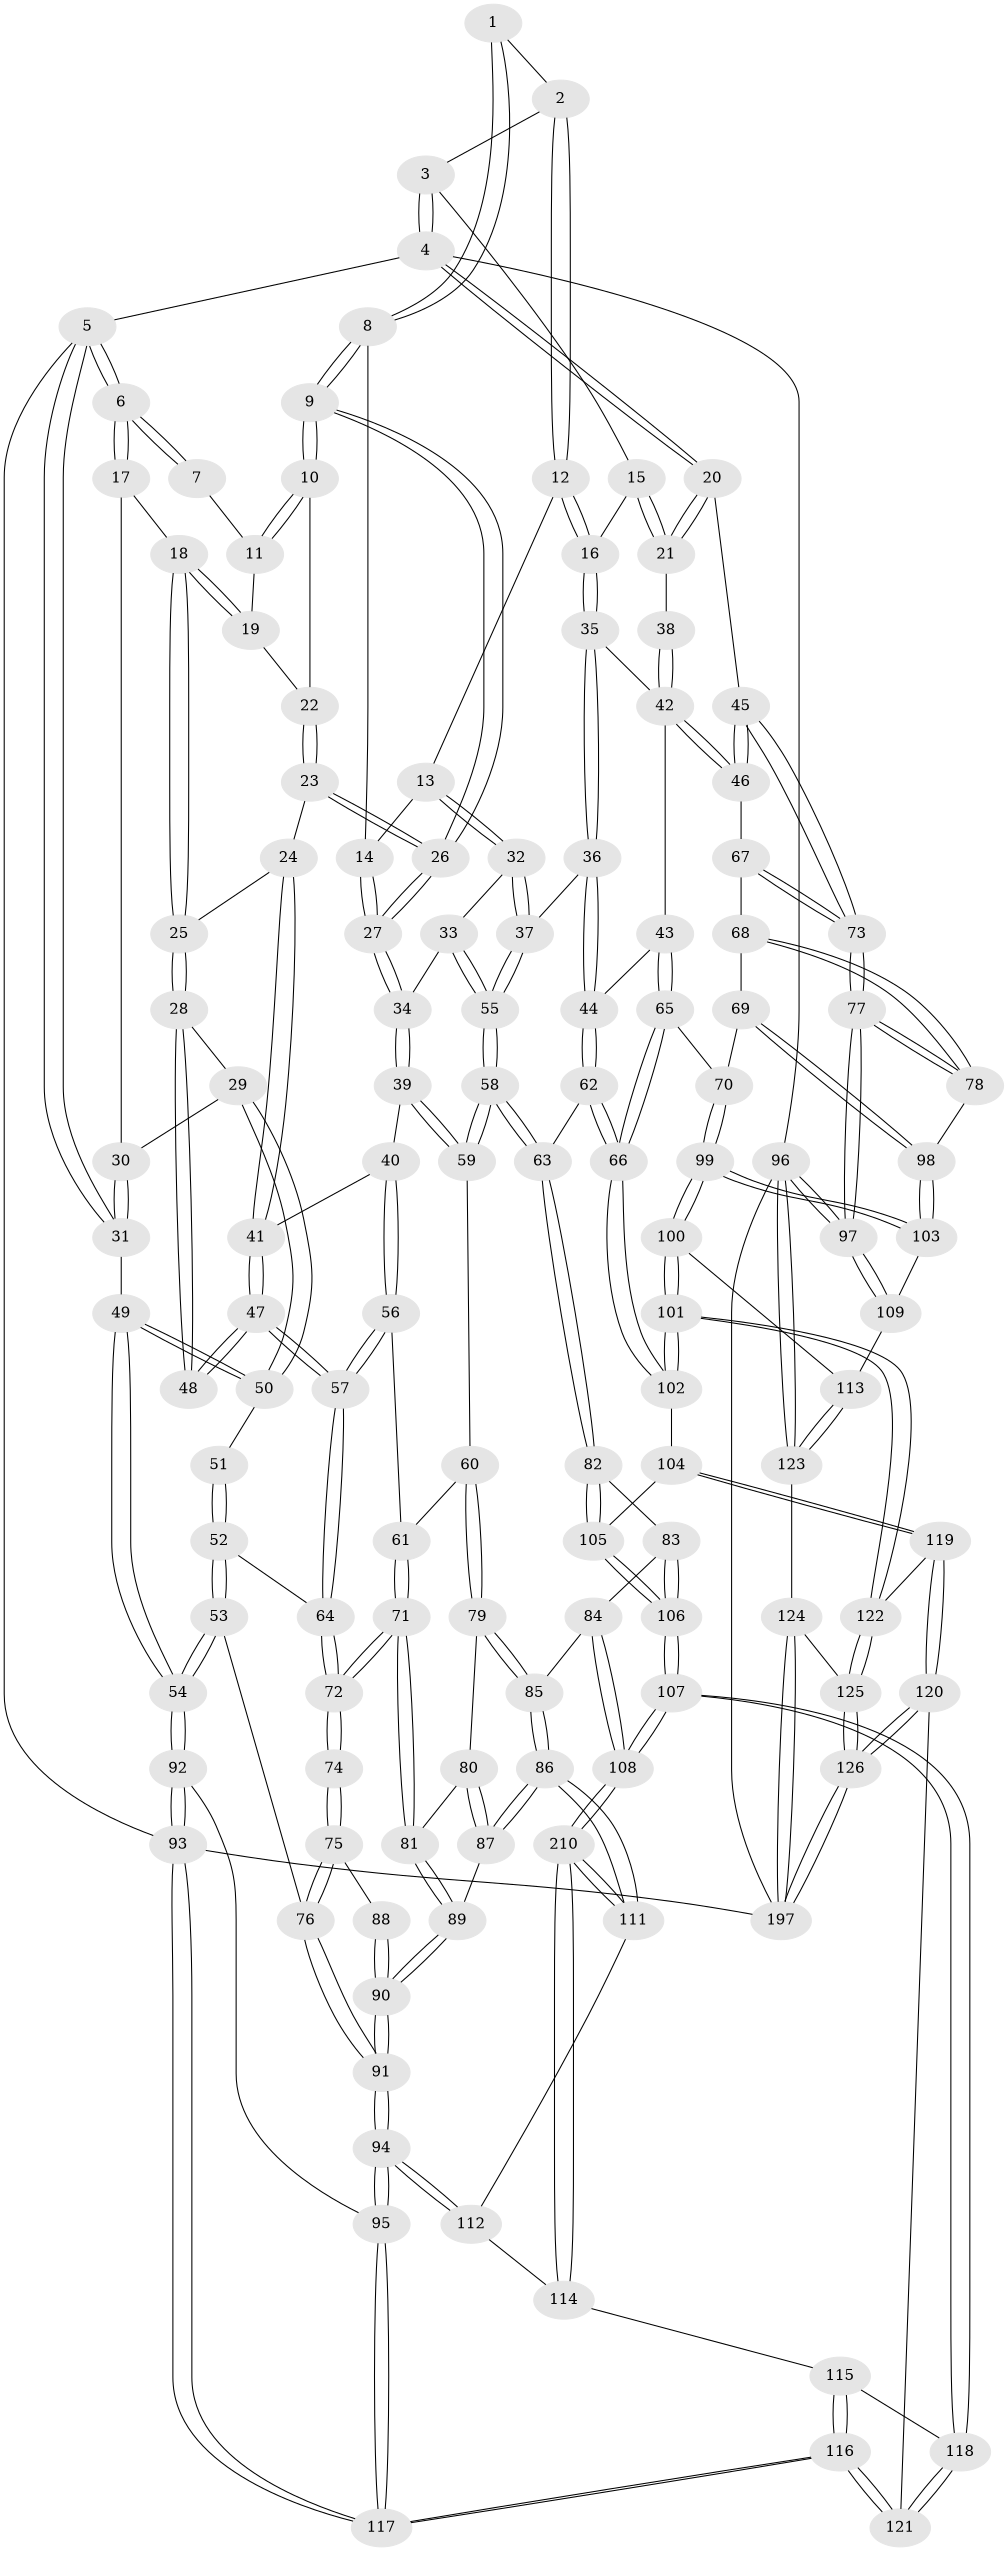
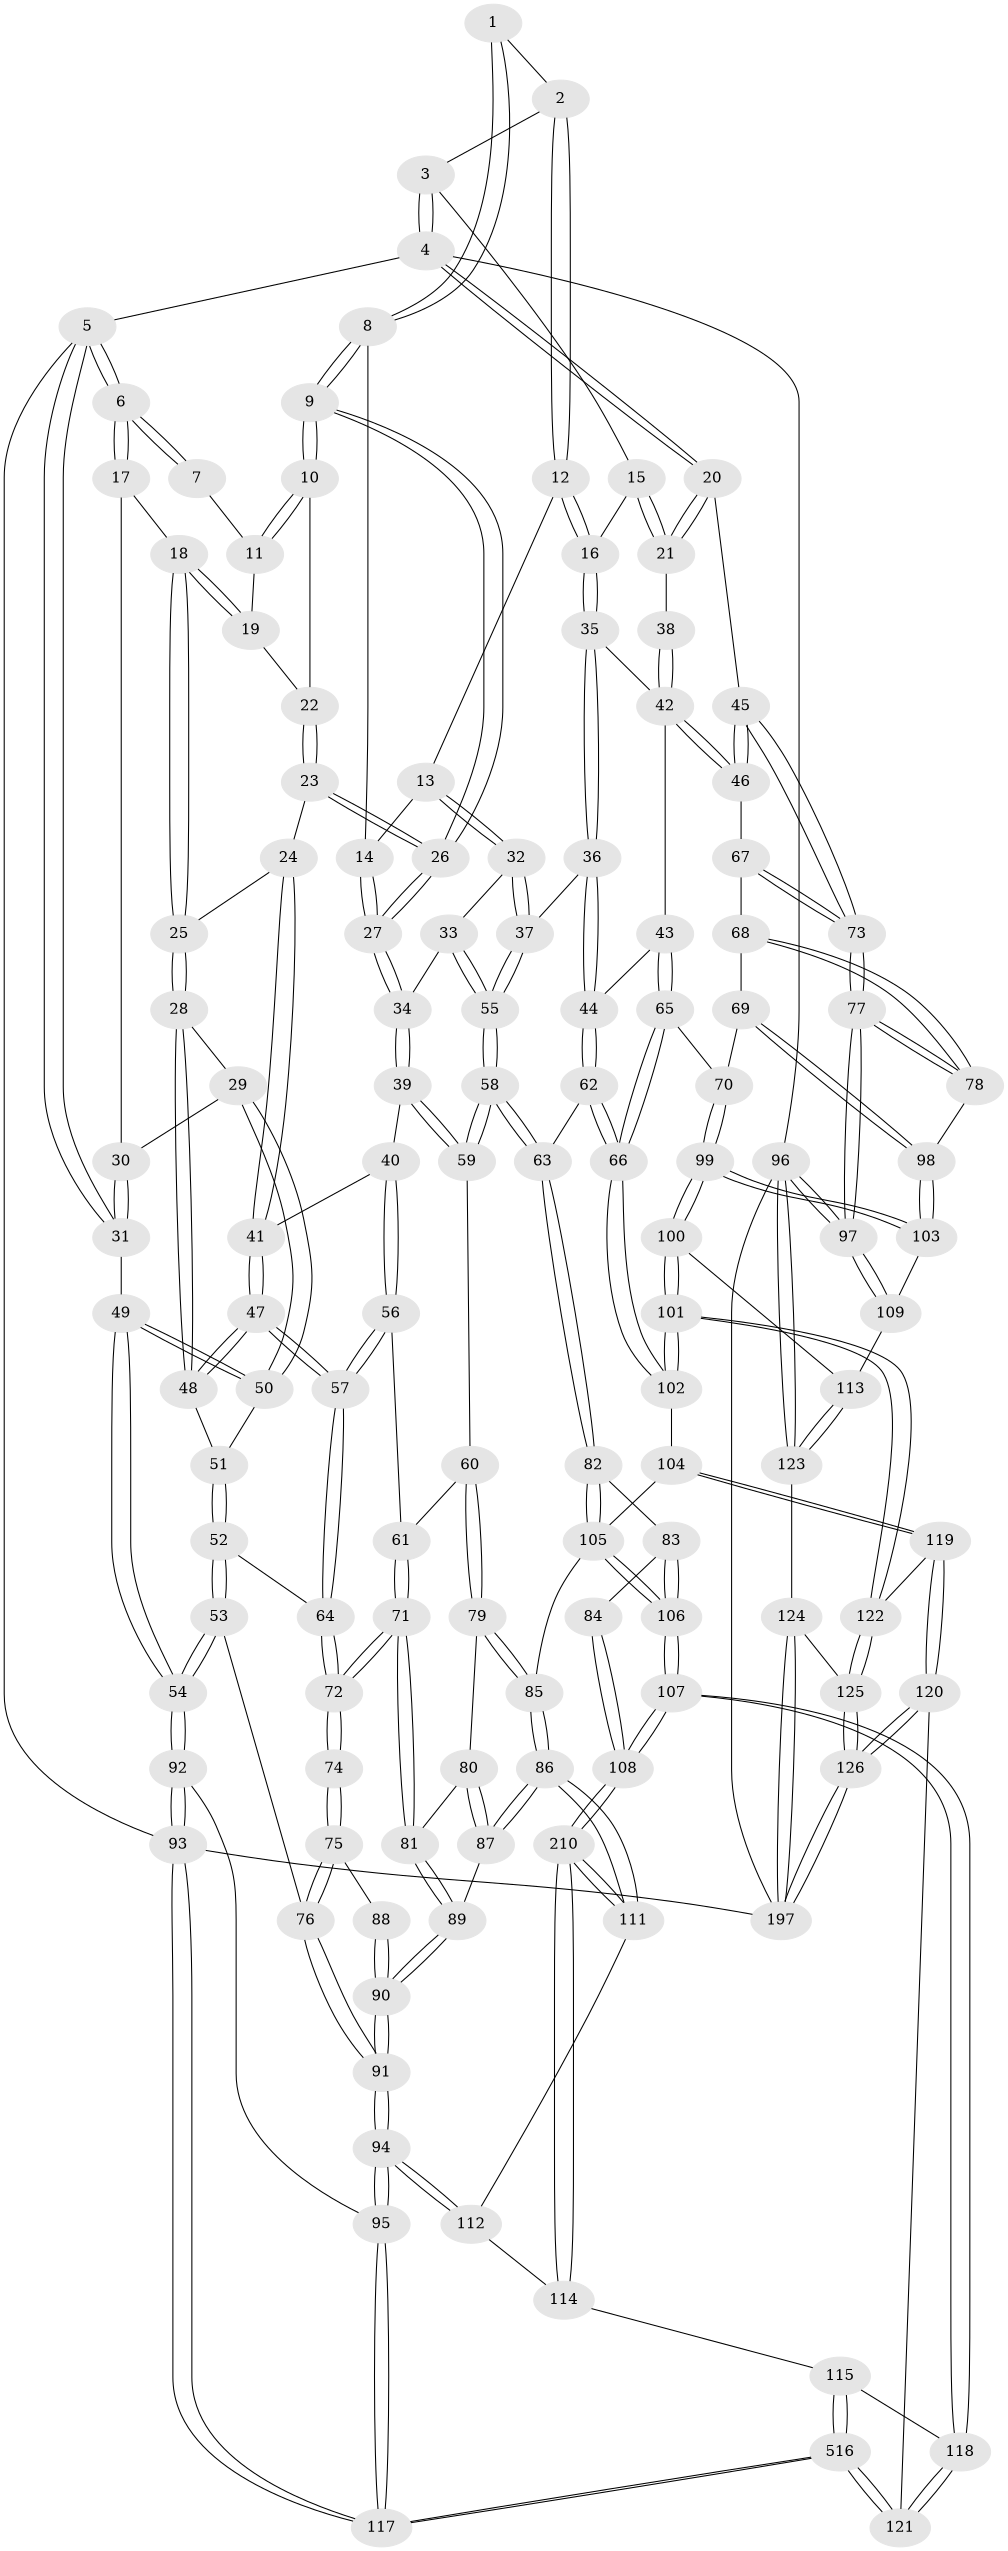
none -> (204, 1427)
(564, 1655) -> (550, 1613)
(840, 2452) -> (840, 2452)
